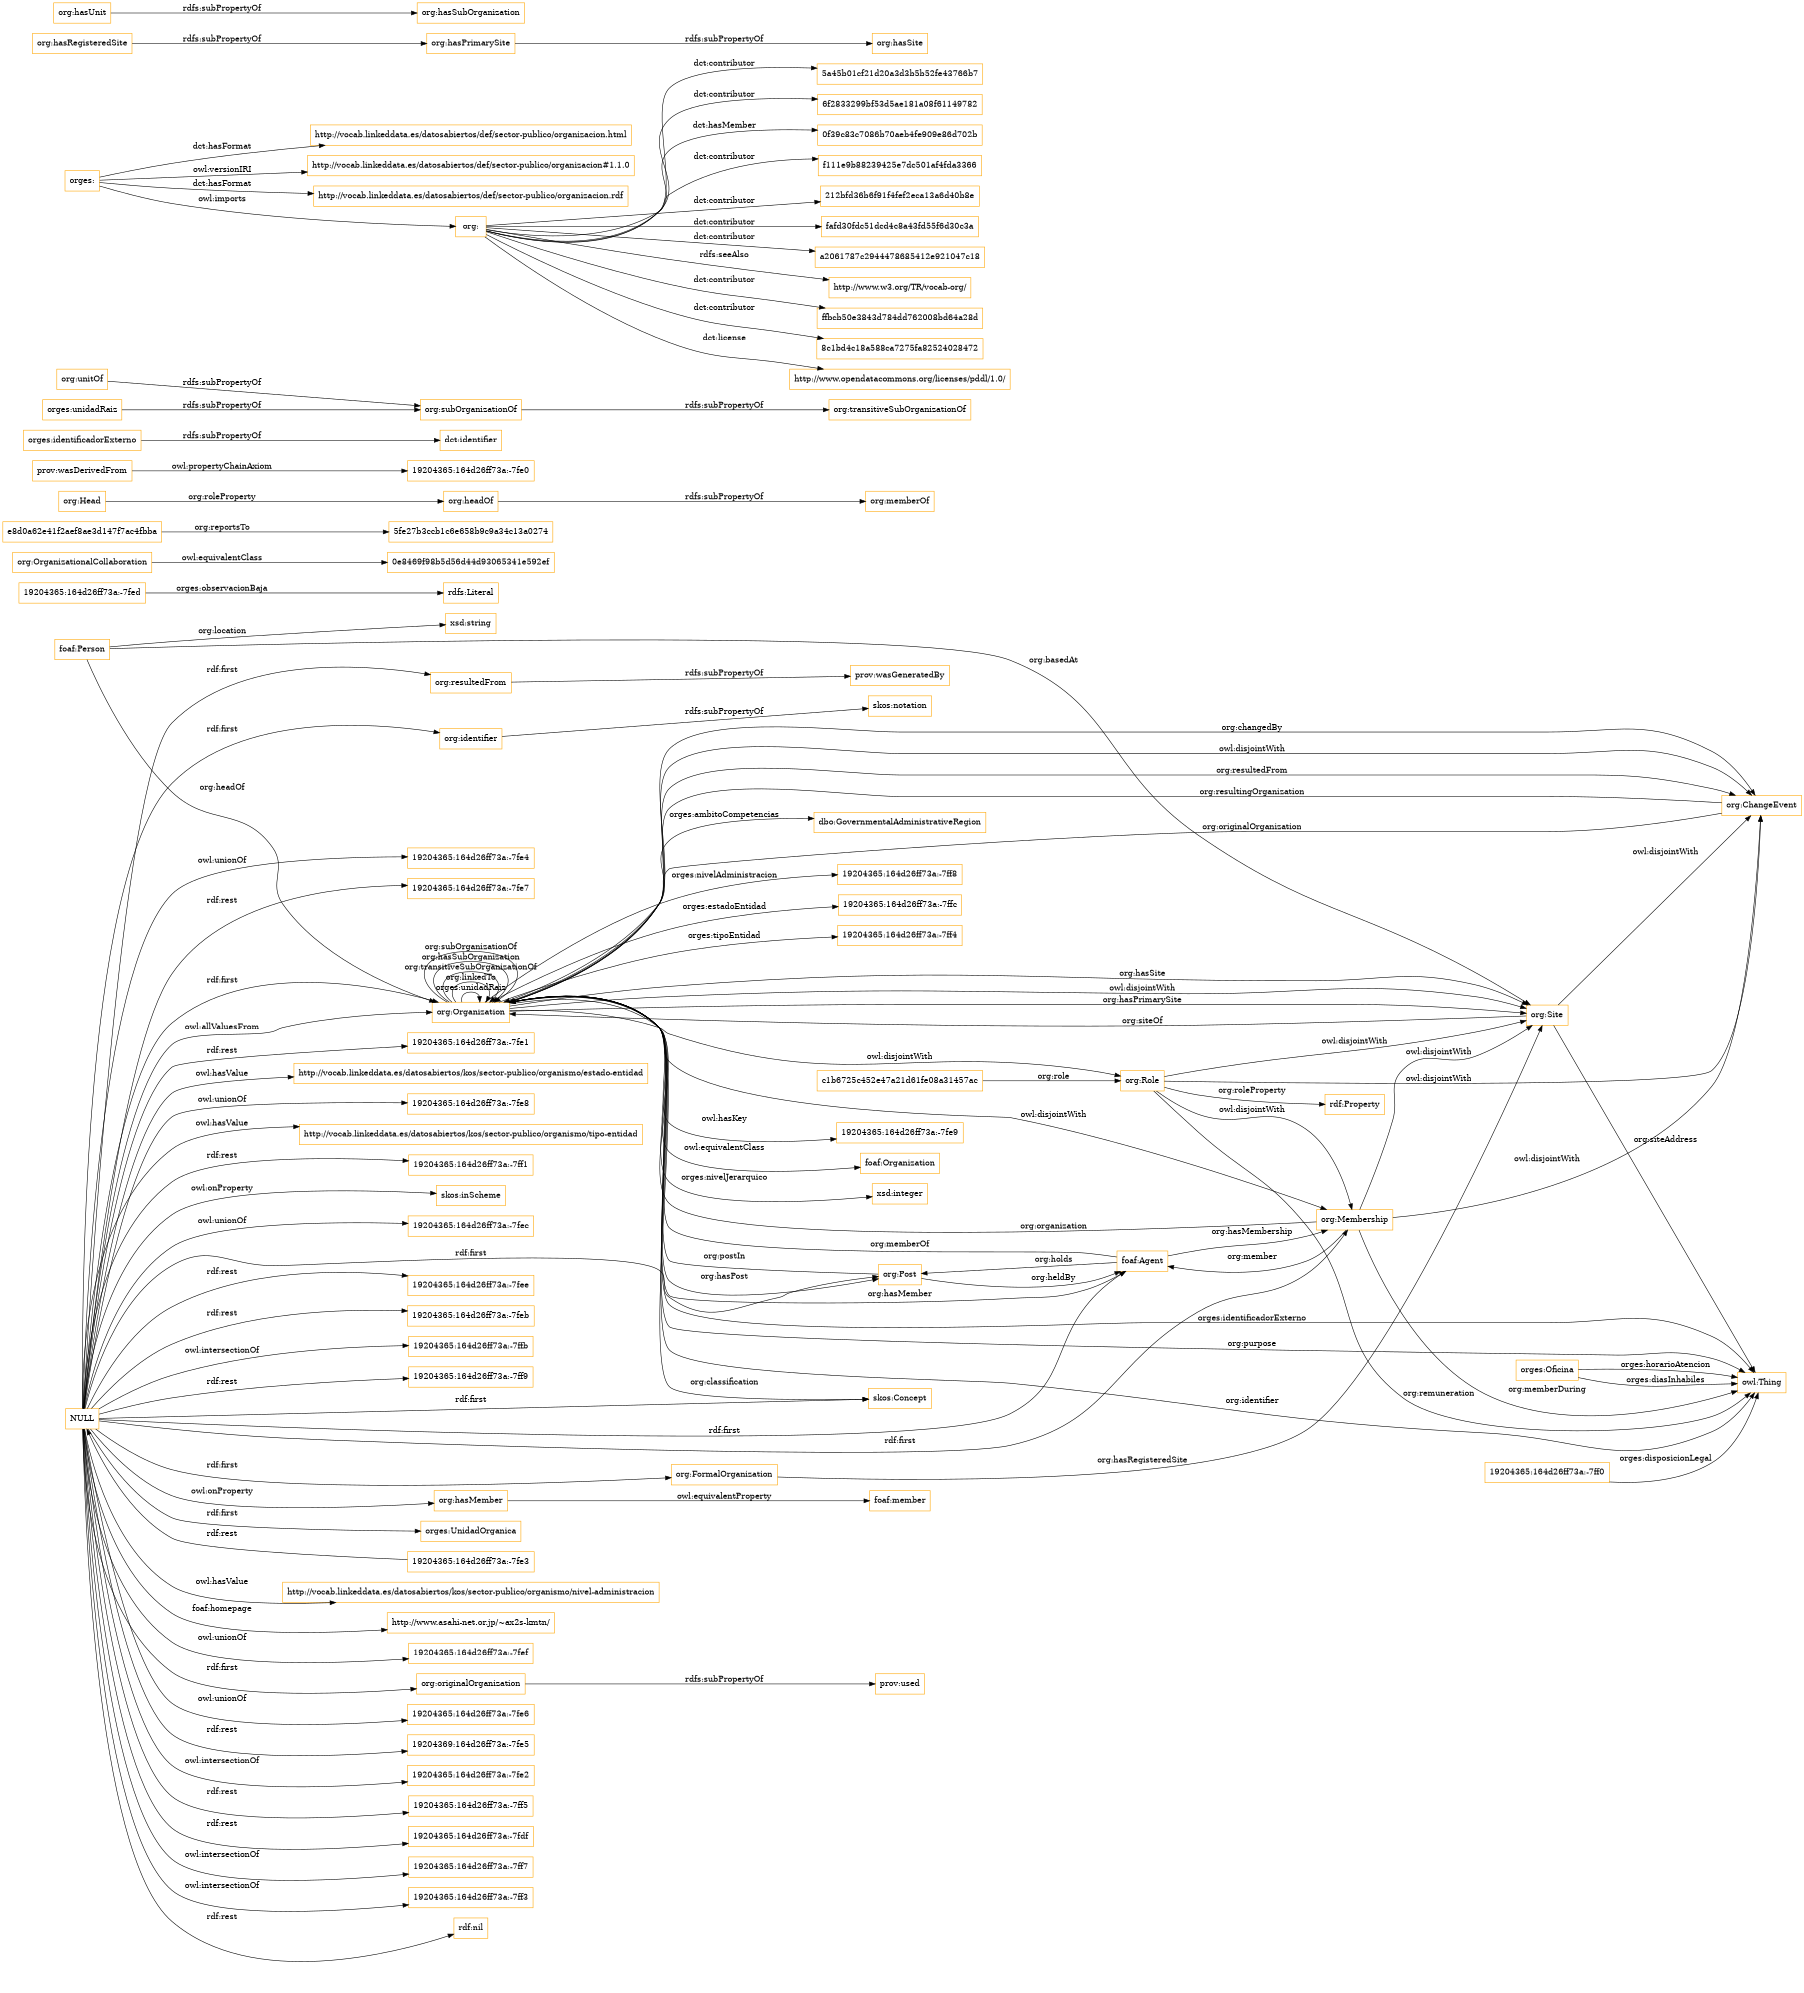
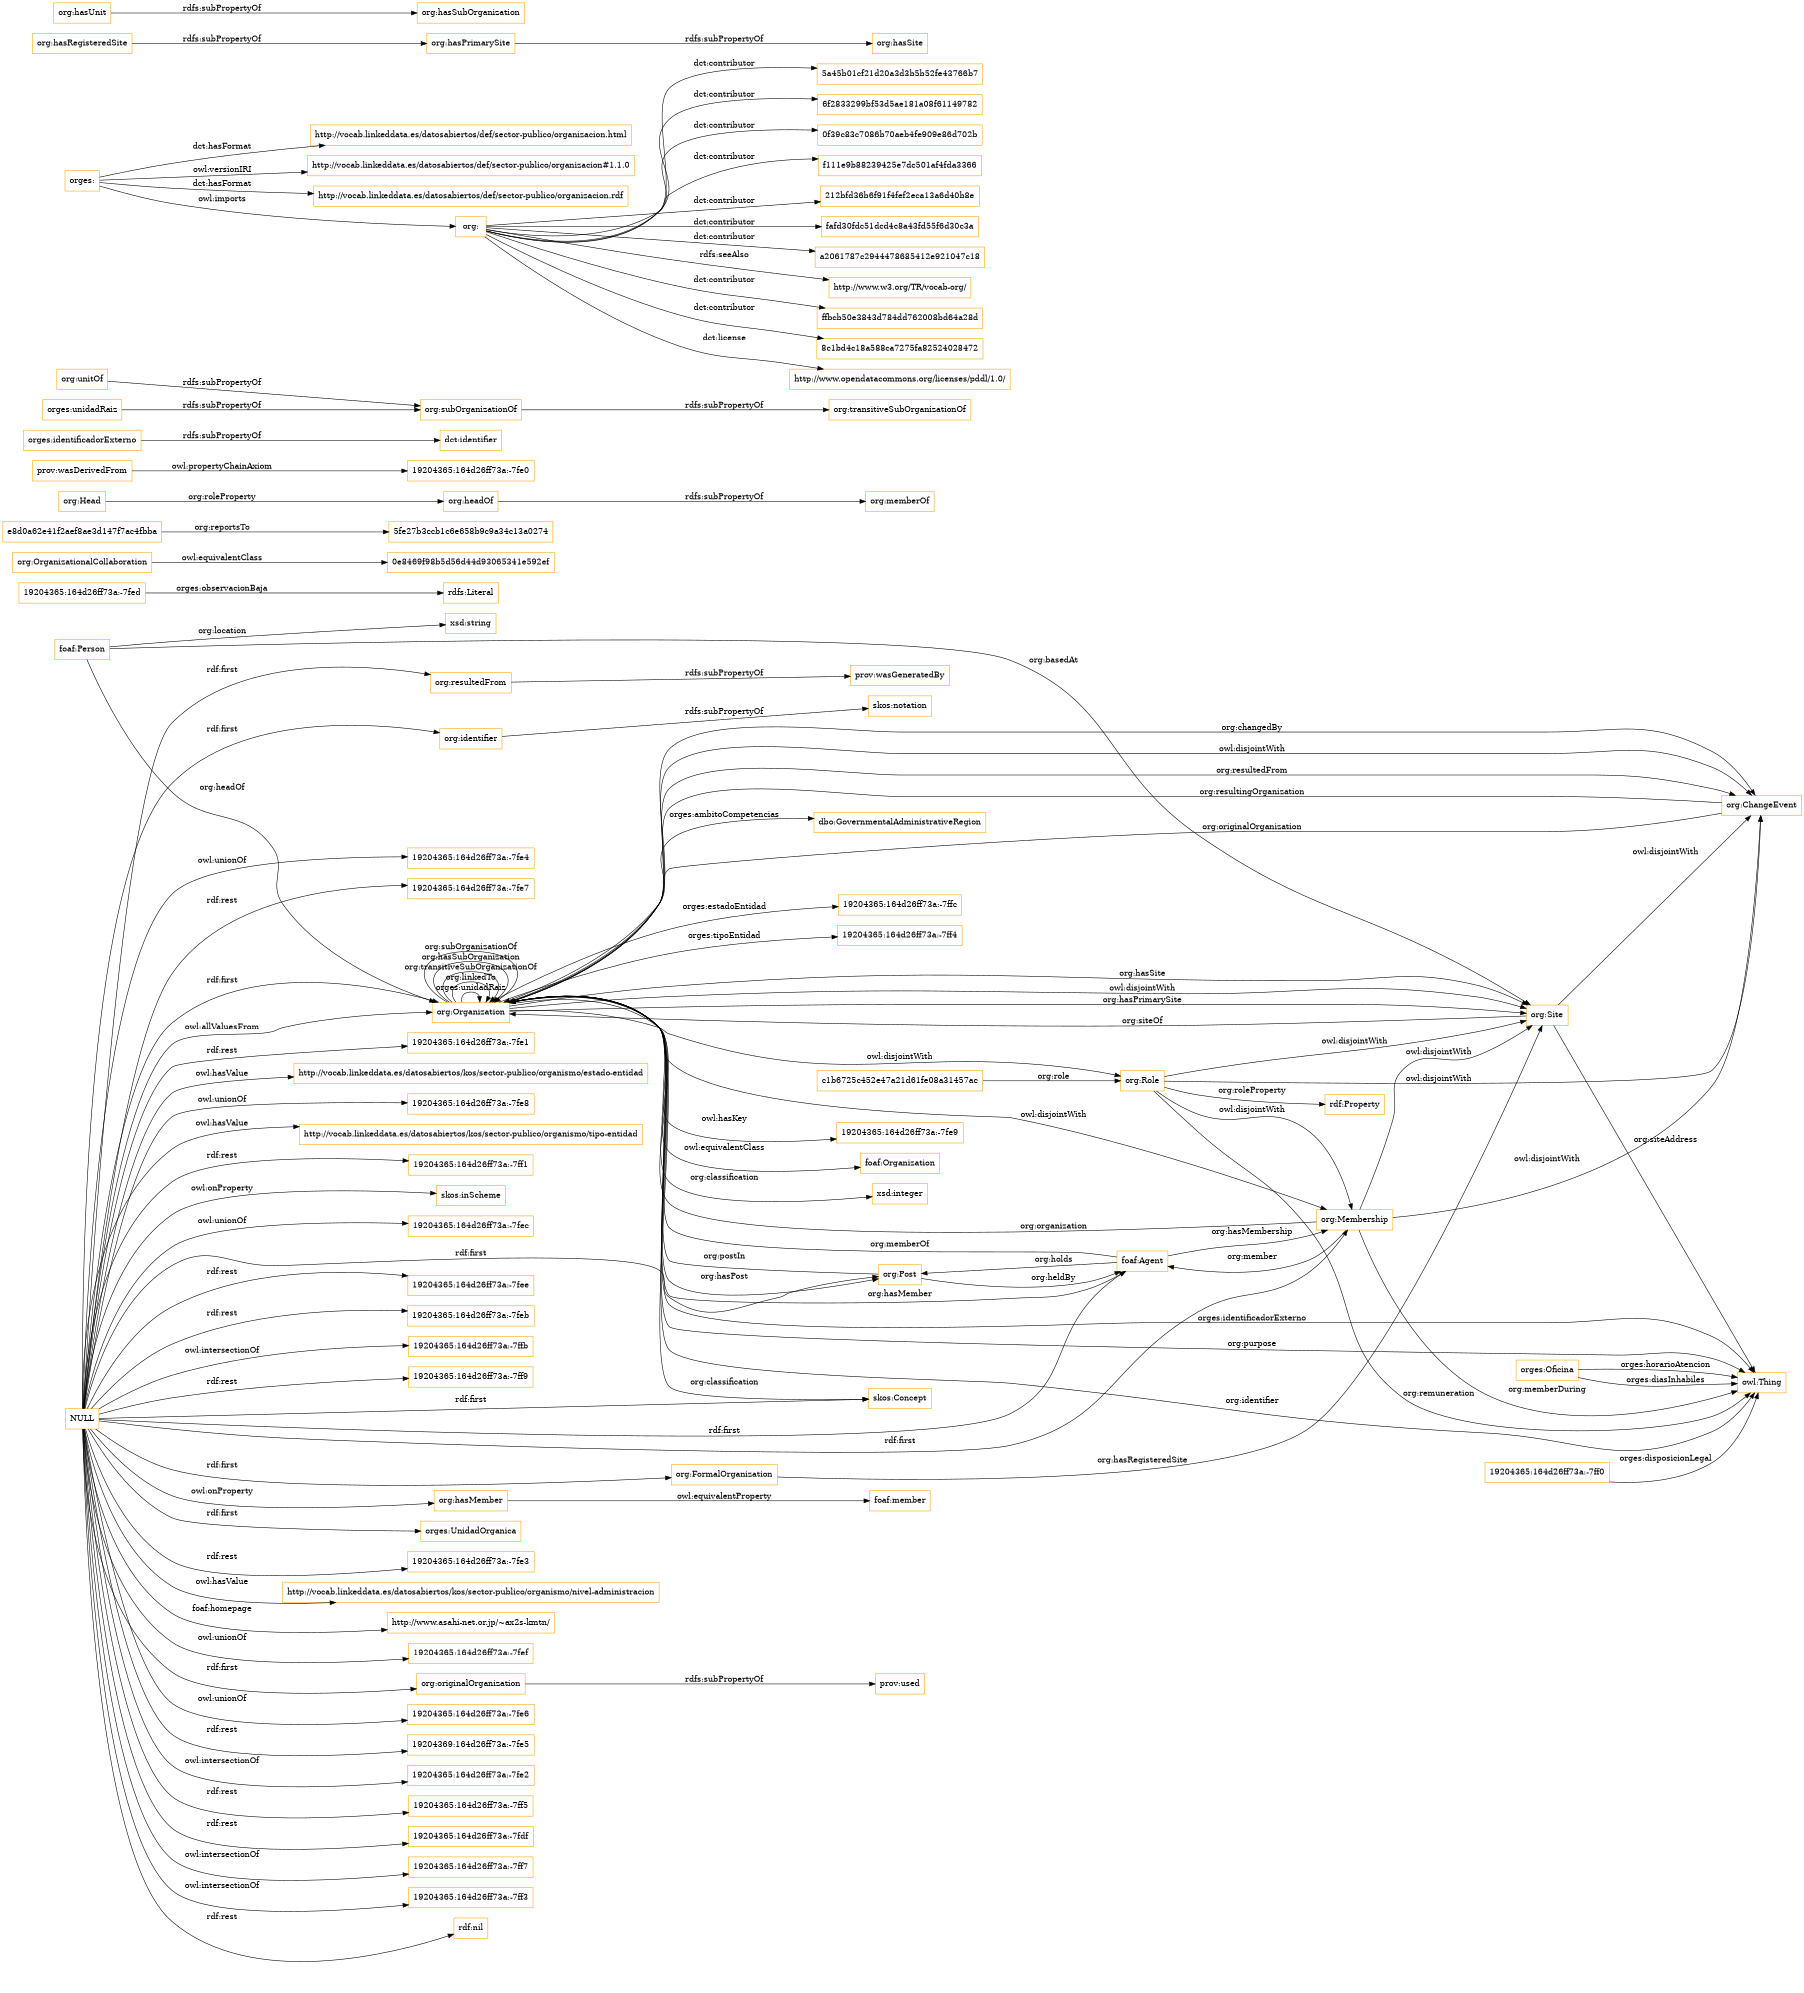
(724, 126) -> (724, 126)
(900, 874) -> none
(724, 1178) -> (724, 1178)
(222, 1548) -> (205, 1571)
